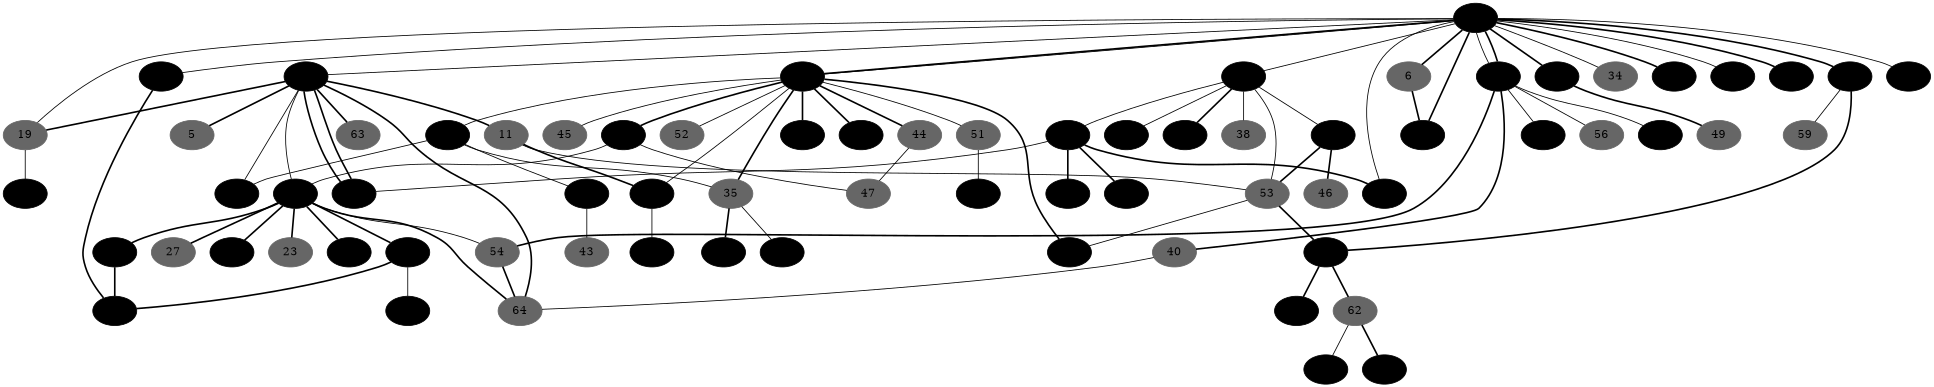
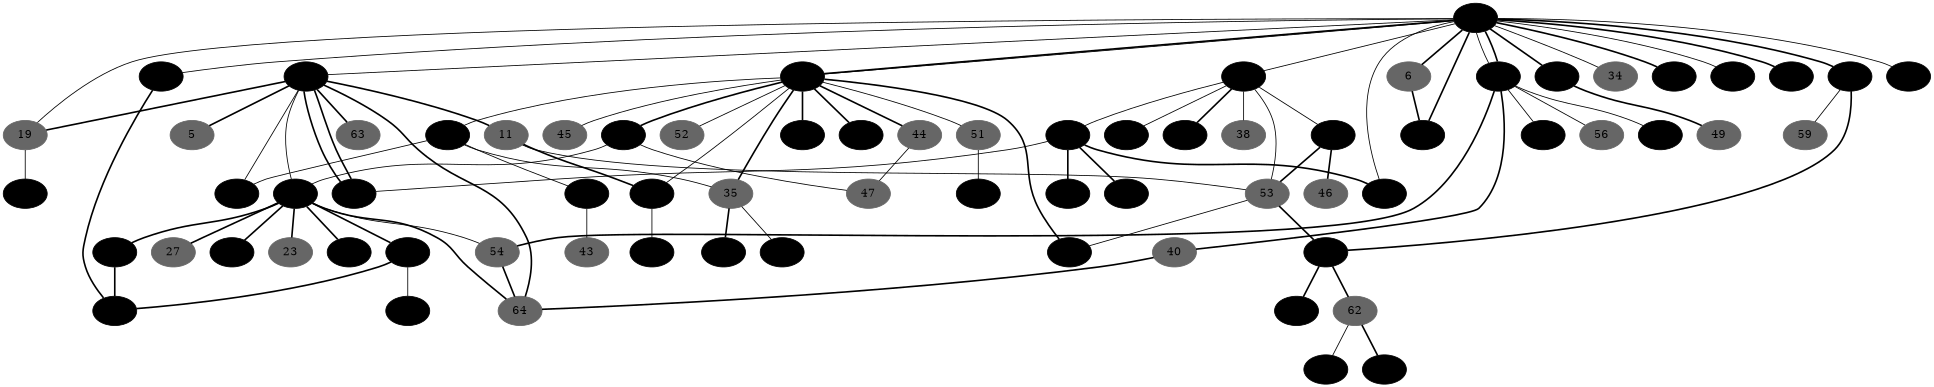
(849, 292) -> (849, 292)
